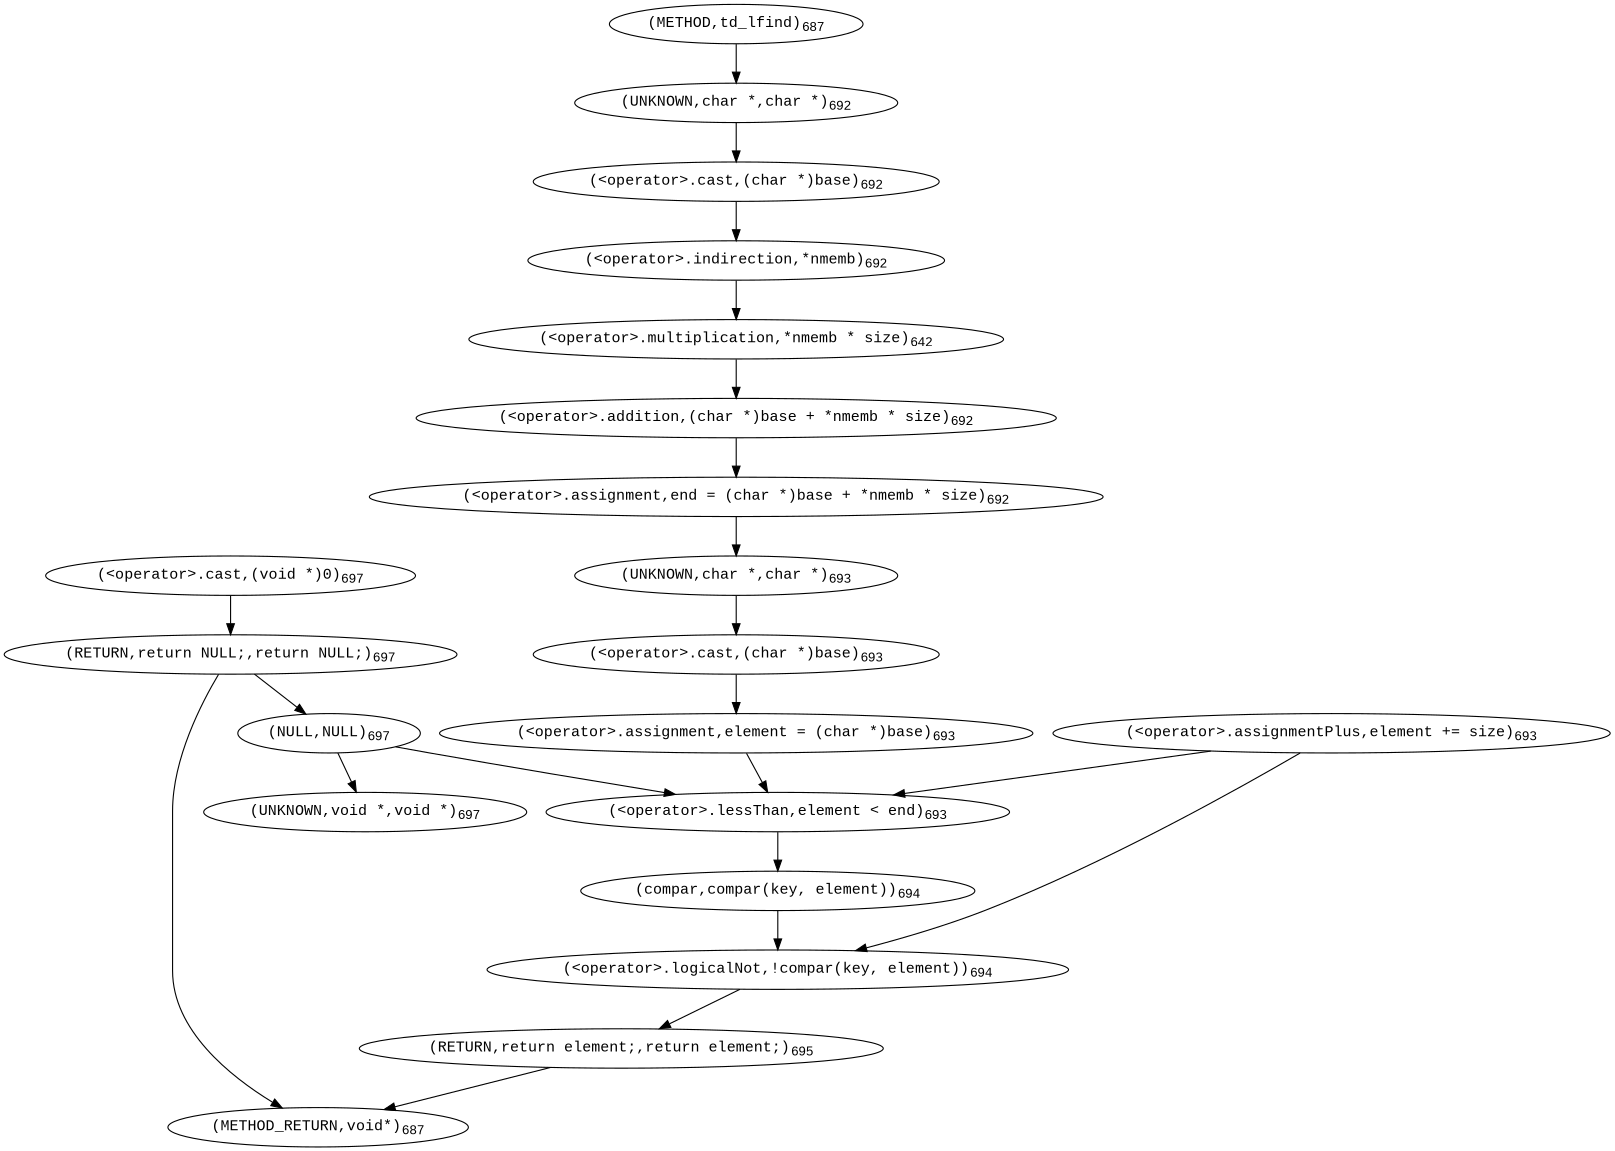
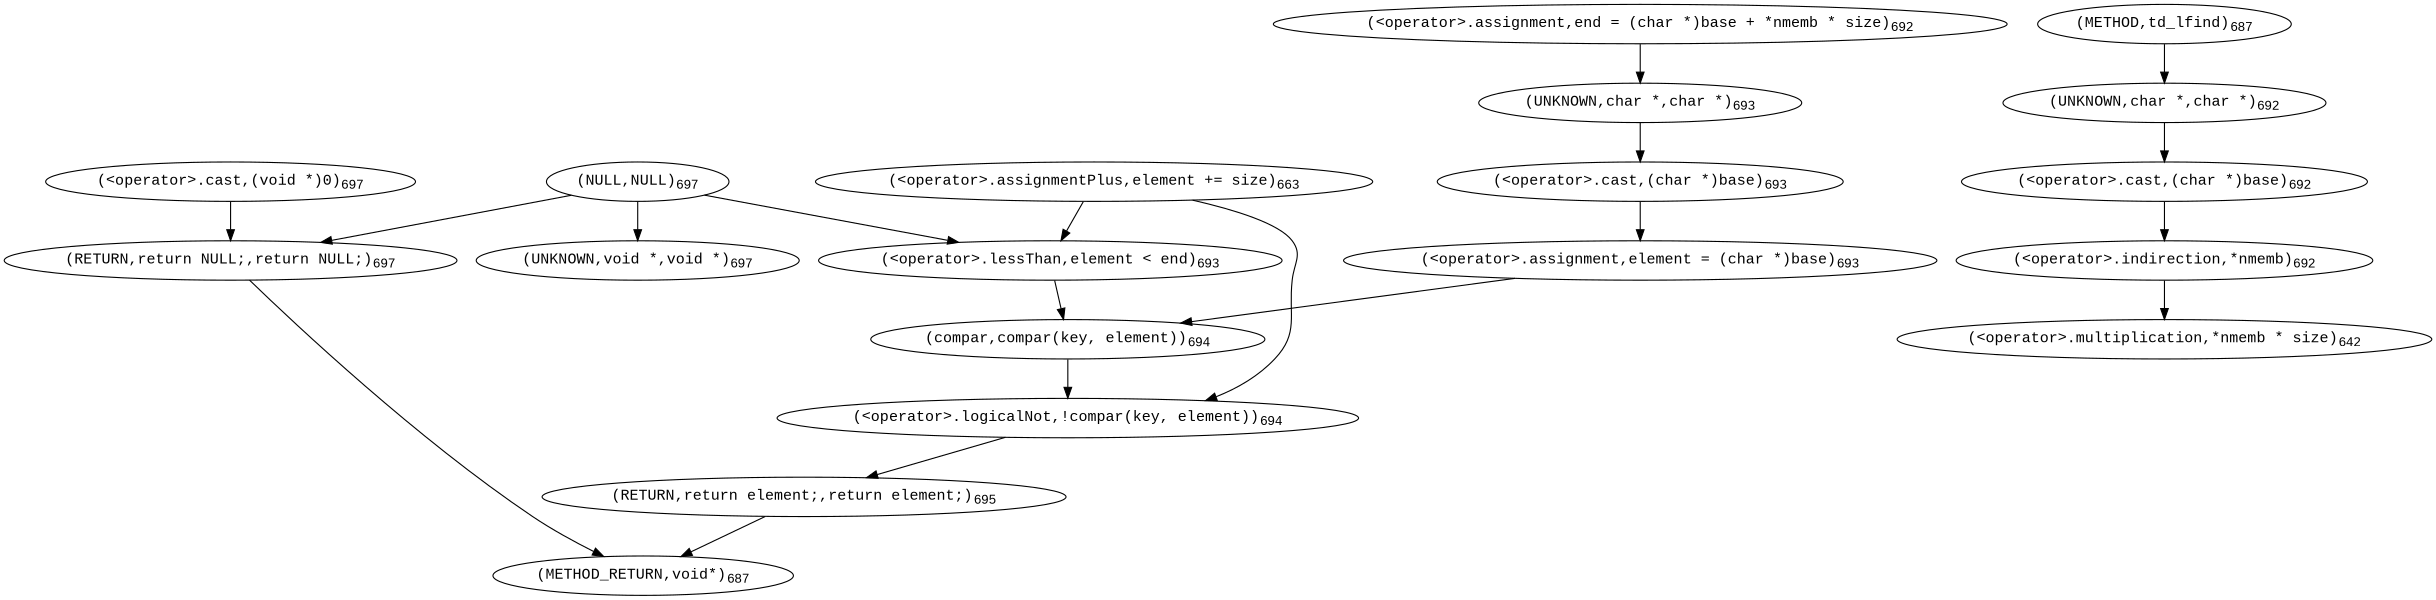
(736, 418) -> none
(276, 691) -> (452, 218)
(1526, 732) -> (1288, 180)
(754, 768) -> (1353, 300)
